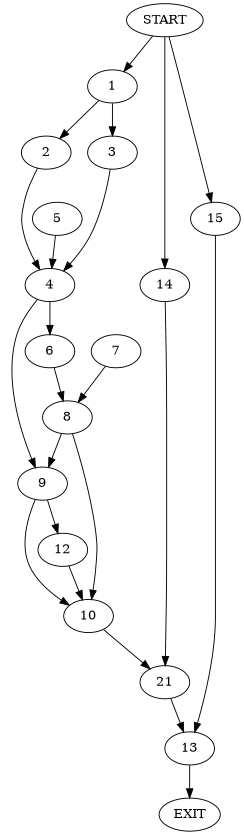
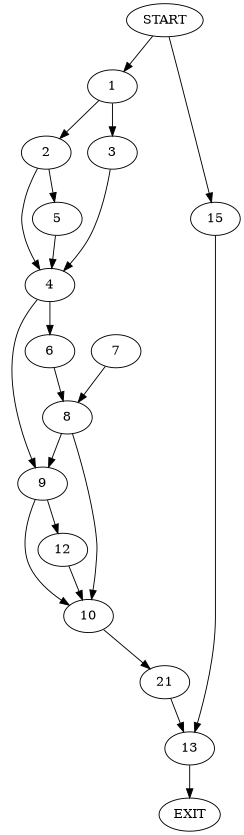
none -> (51, 181)
(165, 285) -> none
